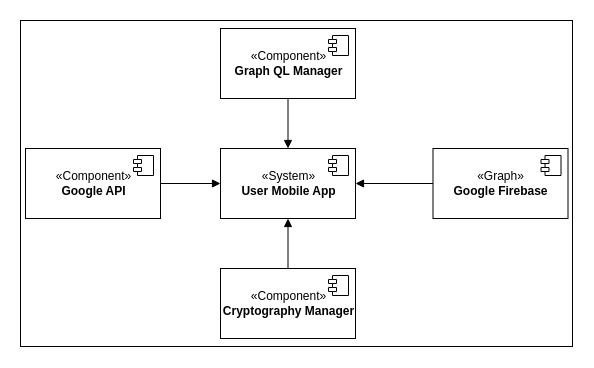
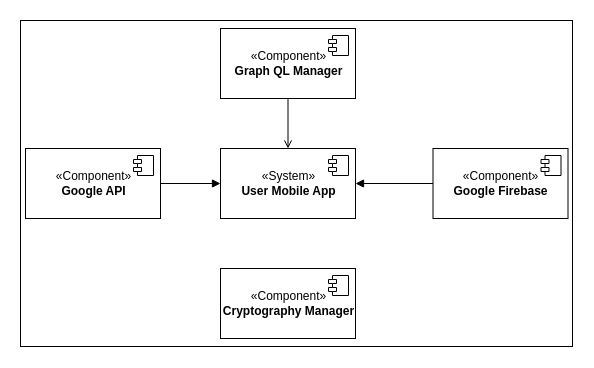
(288, 139) -> (288, 141)
(501, 184) -> (501, 184)
(288, 248) -> none
